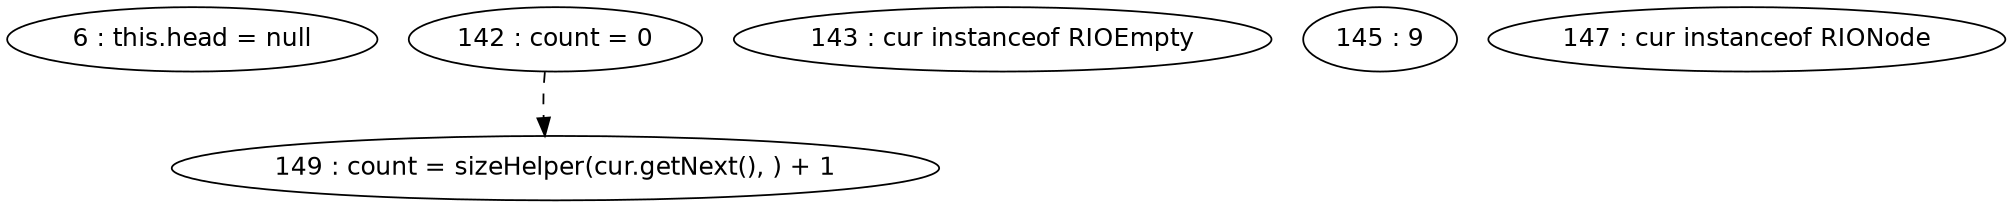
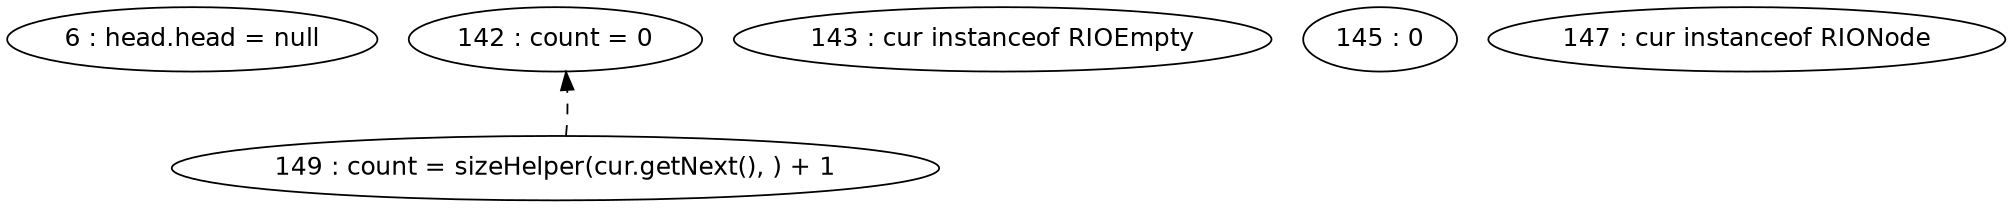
(192, 39) -> (192, 39)
(1380, 39) -> (1380, 39)
(543, 95) -> (567, 113)
